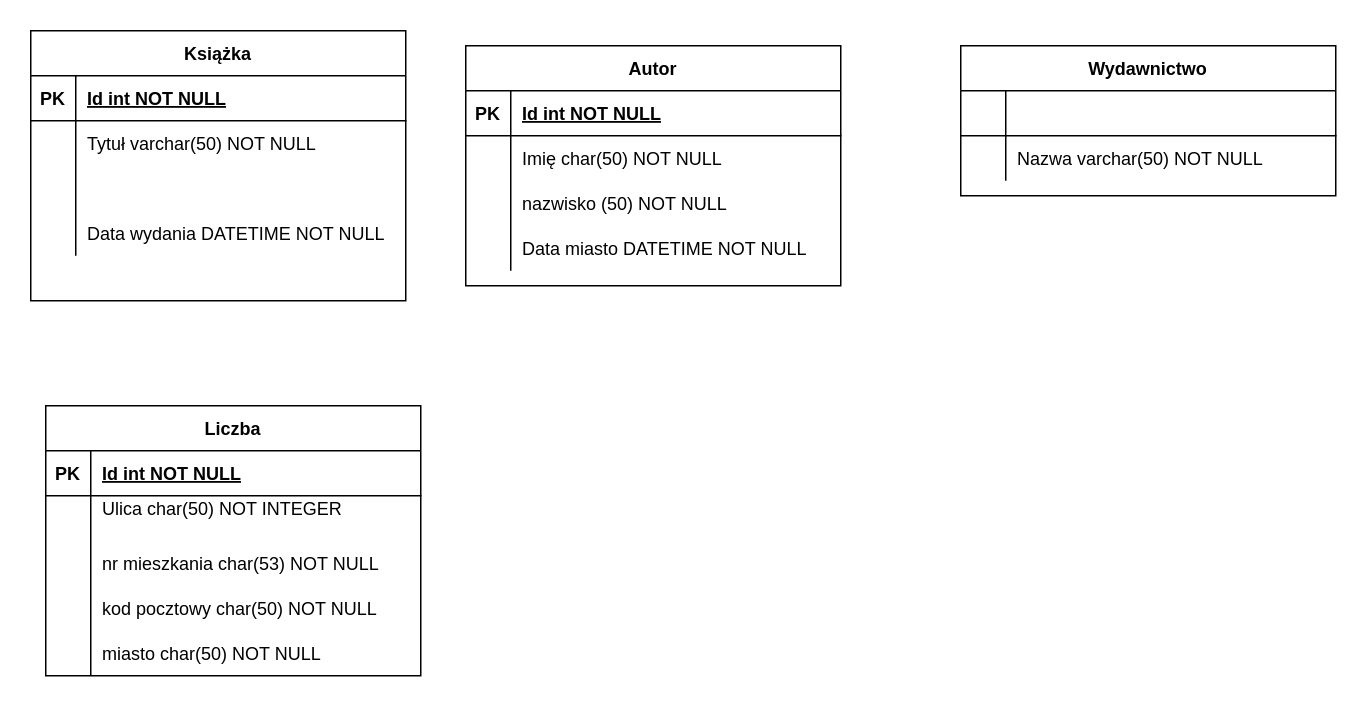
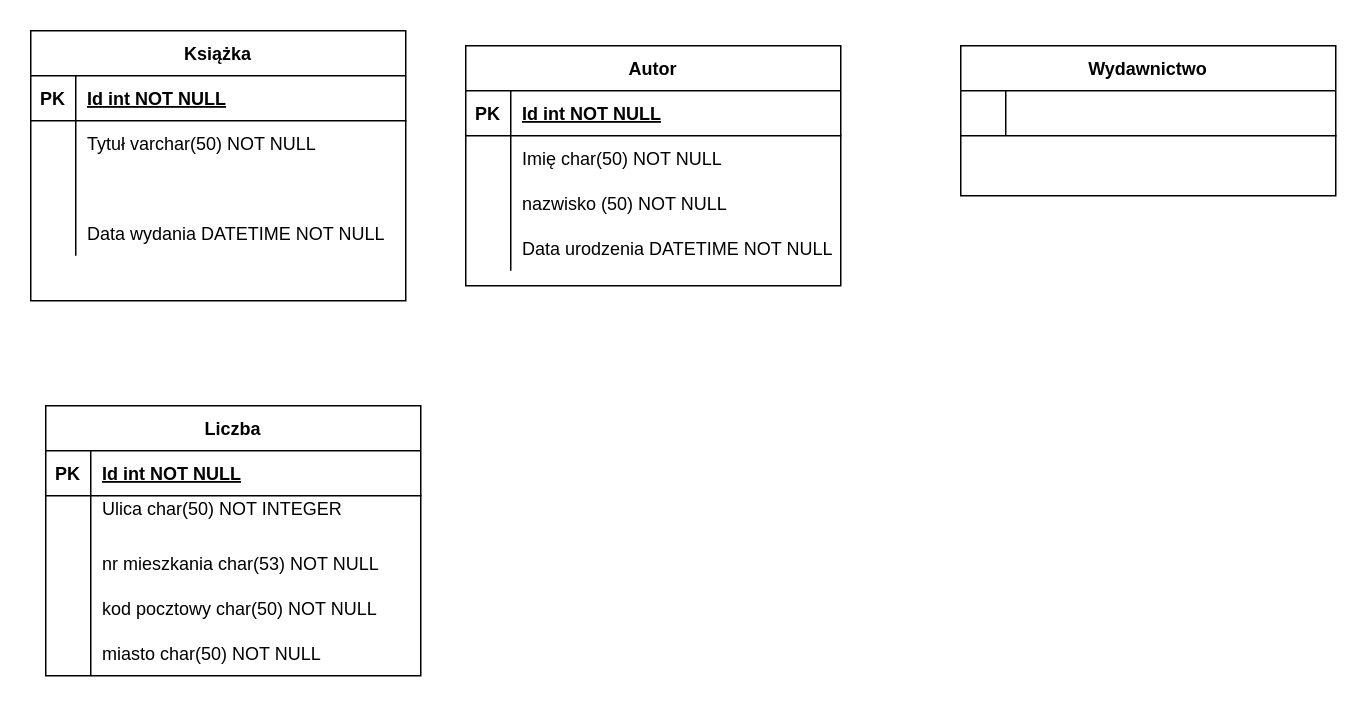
(1171, 158) -> none
(656, 249) -> (672, 249)
